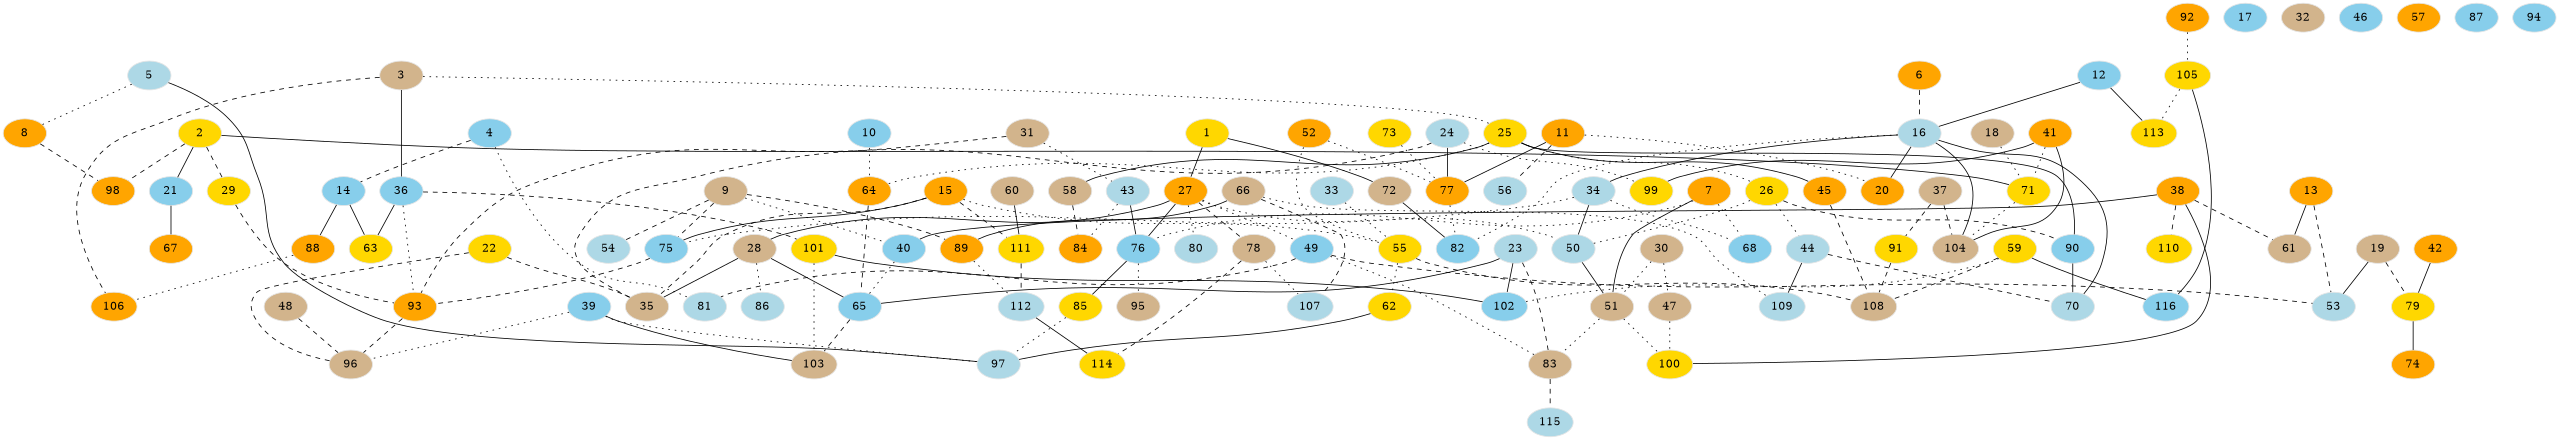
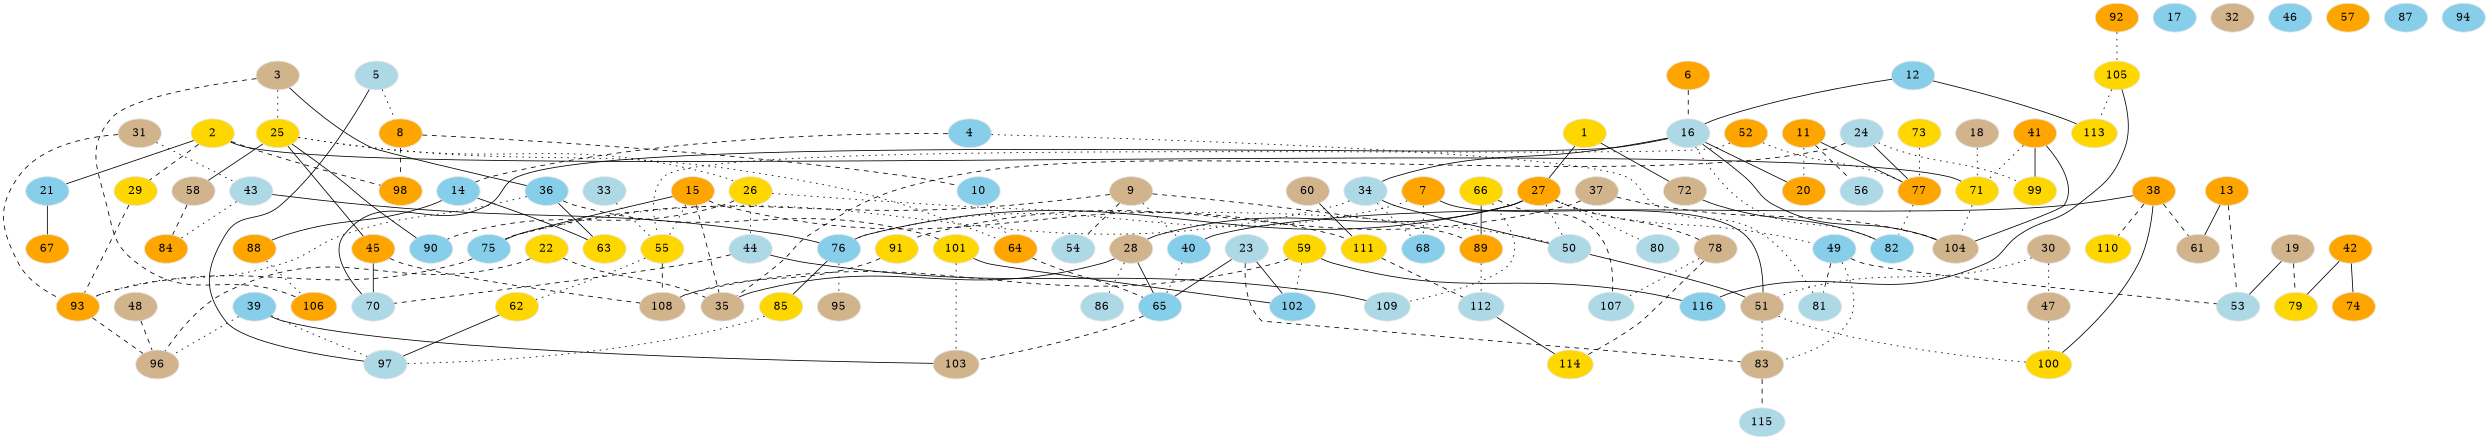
none -> (678, 152)
(1244, 191) -> (1481, 191)
(2073, 280) -> (373, 284)
(2413, 336) -> (2352, 278)
